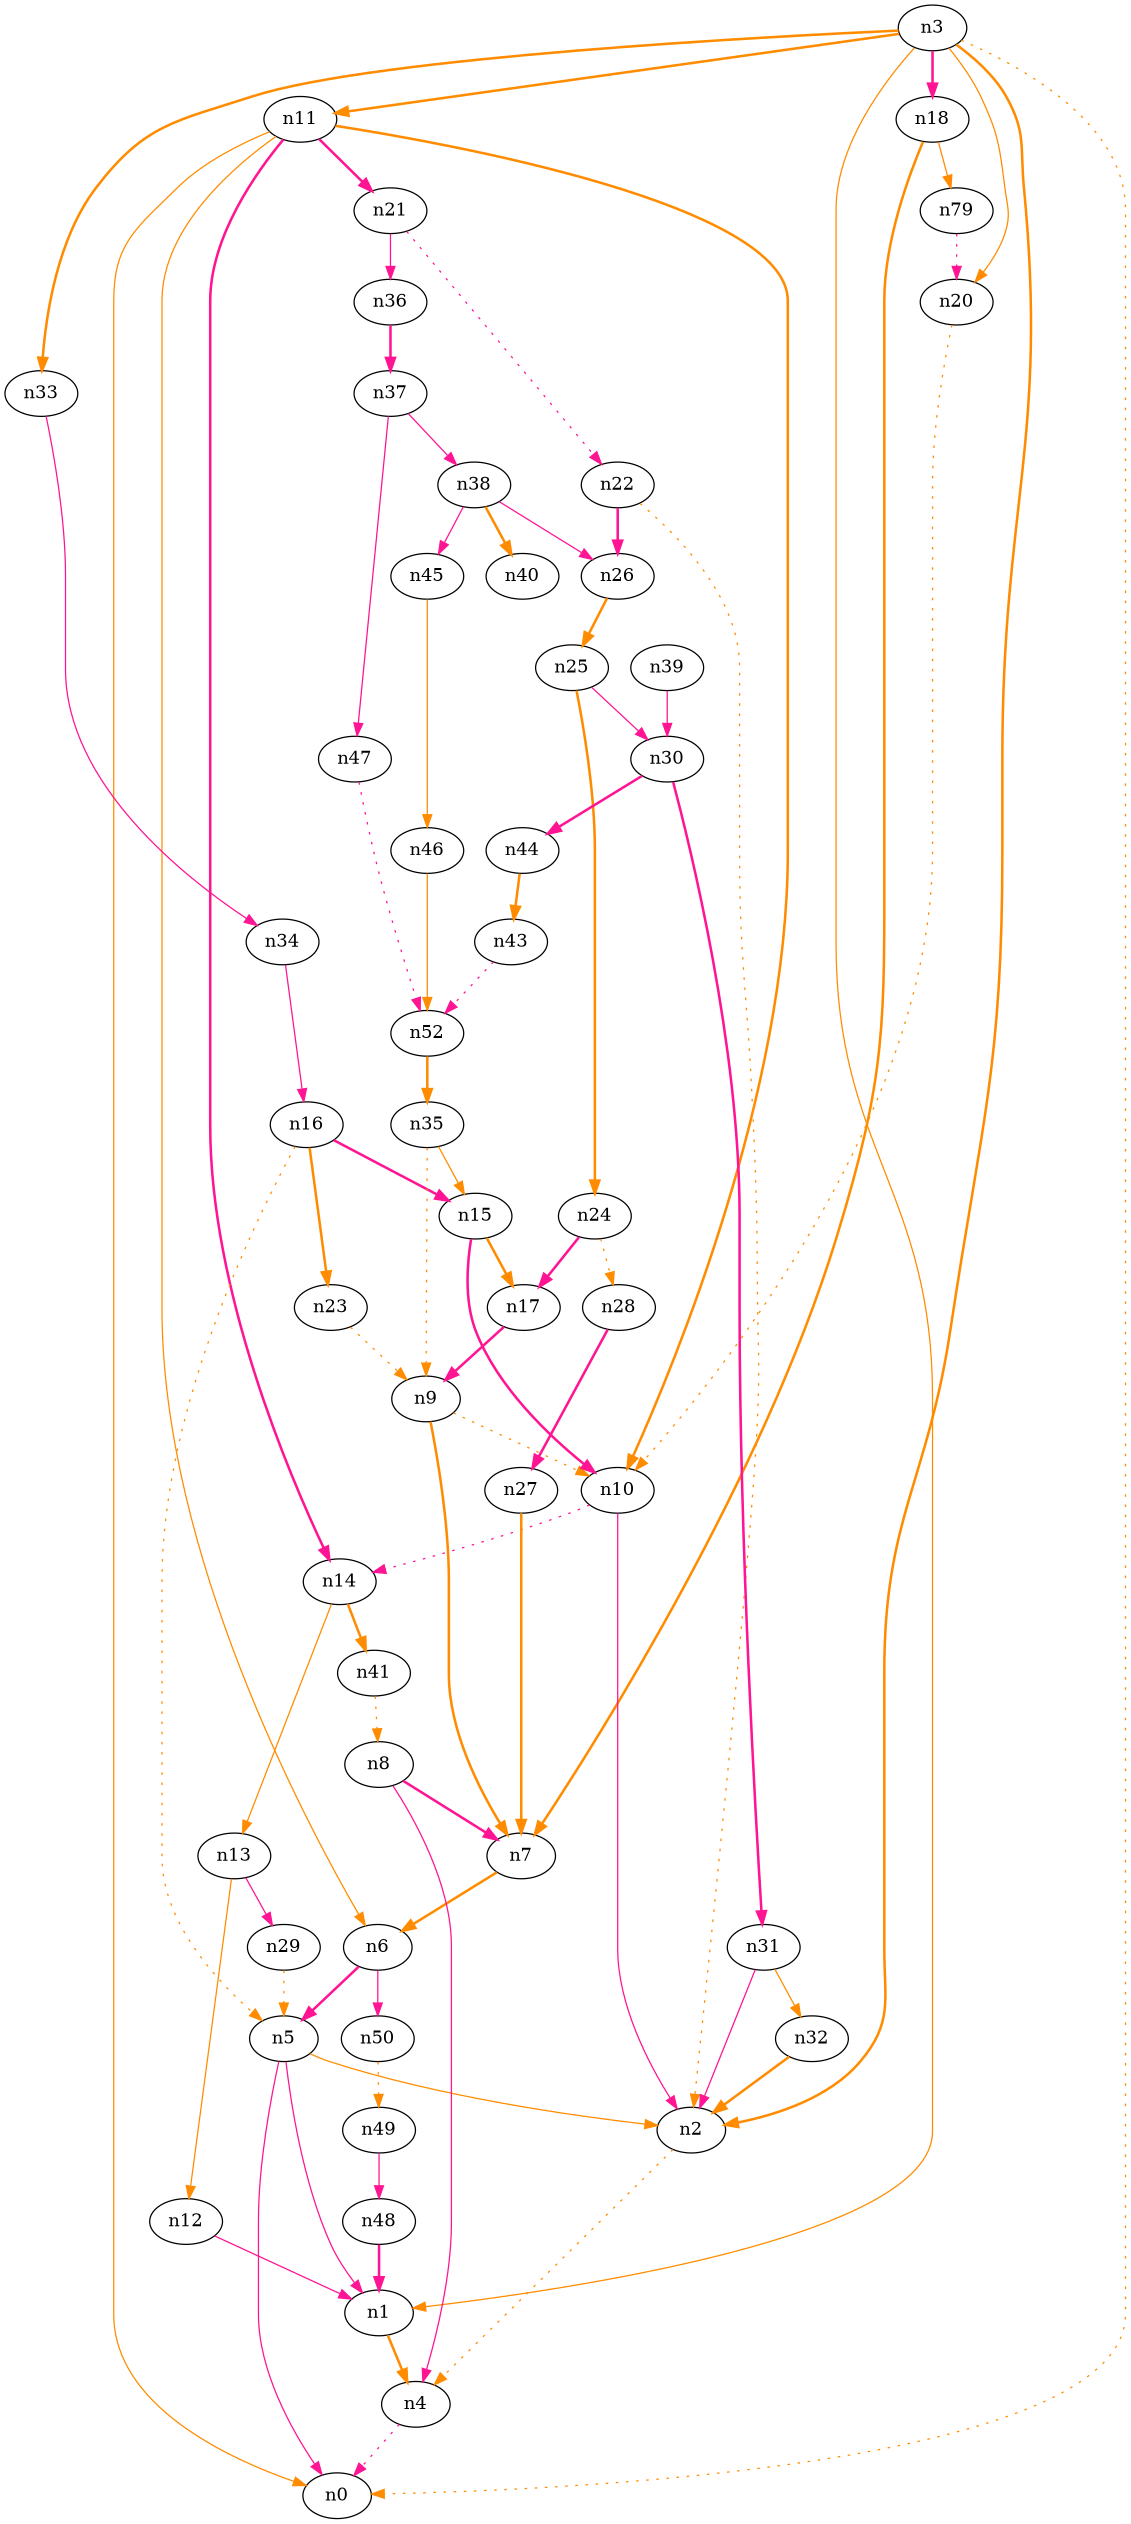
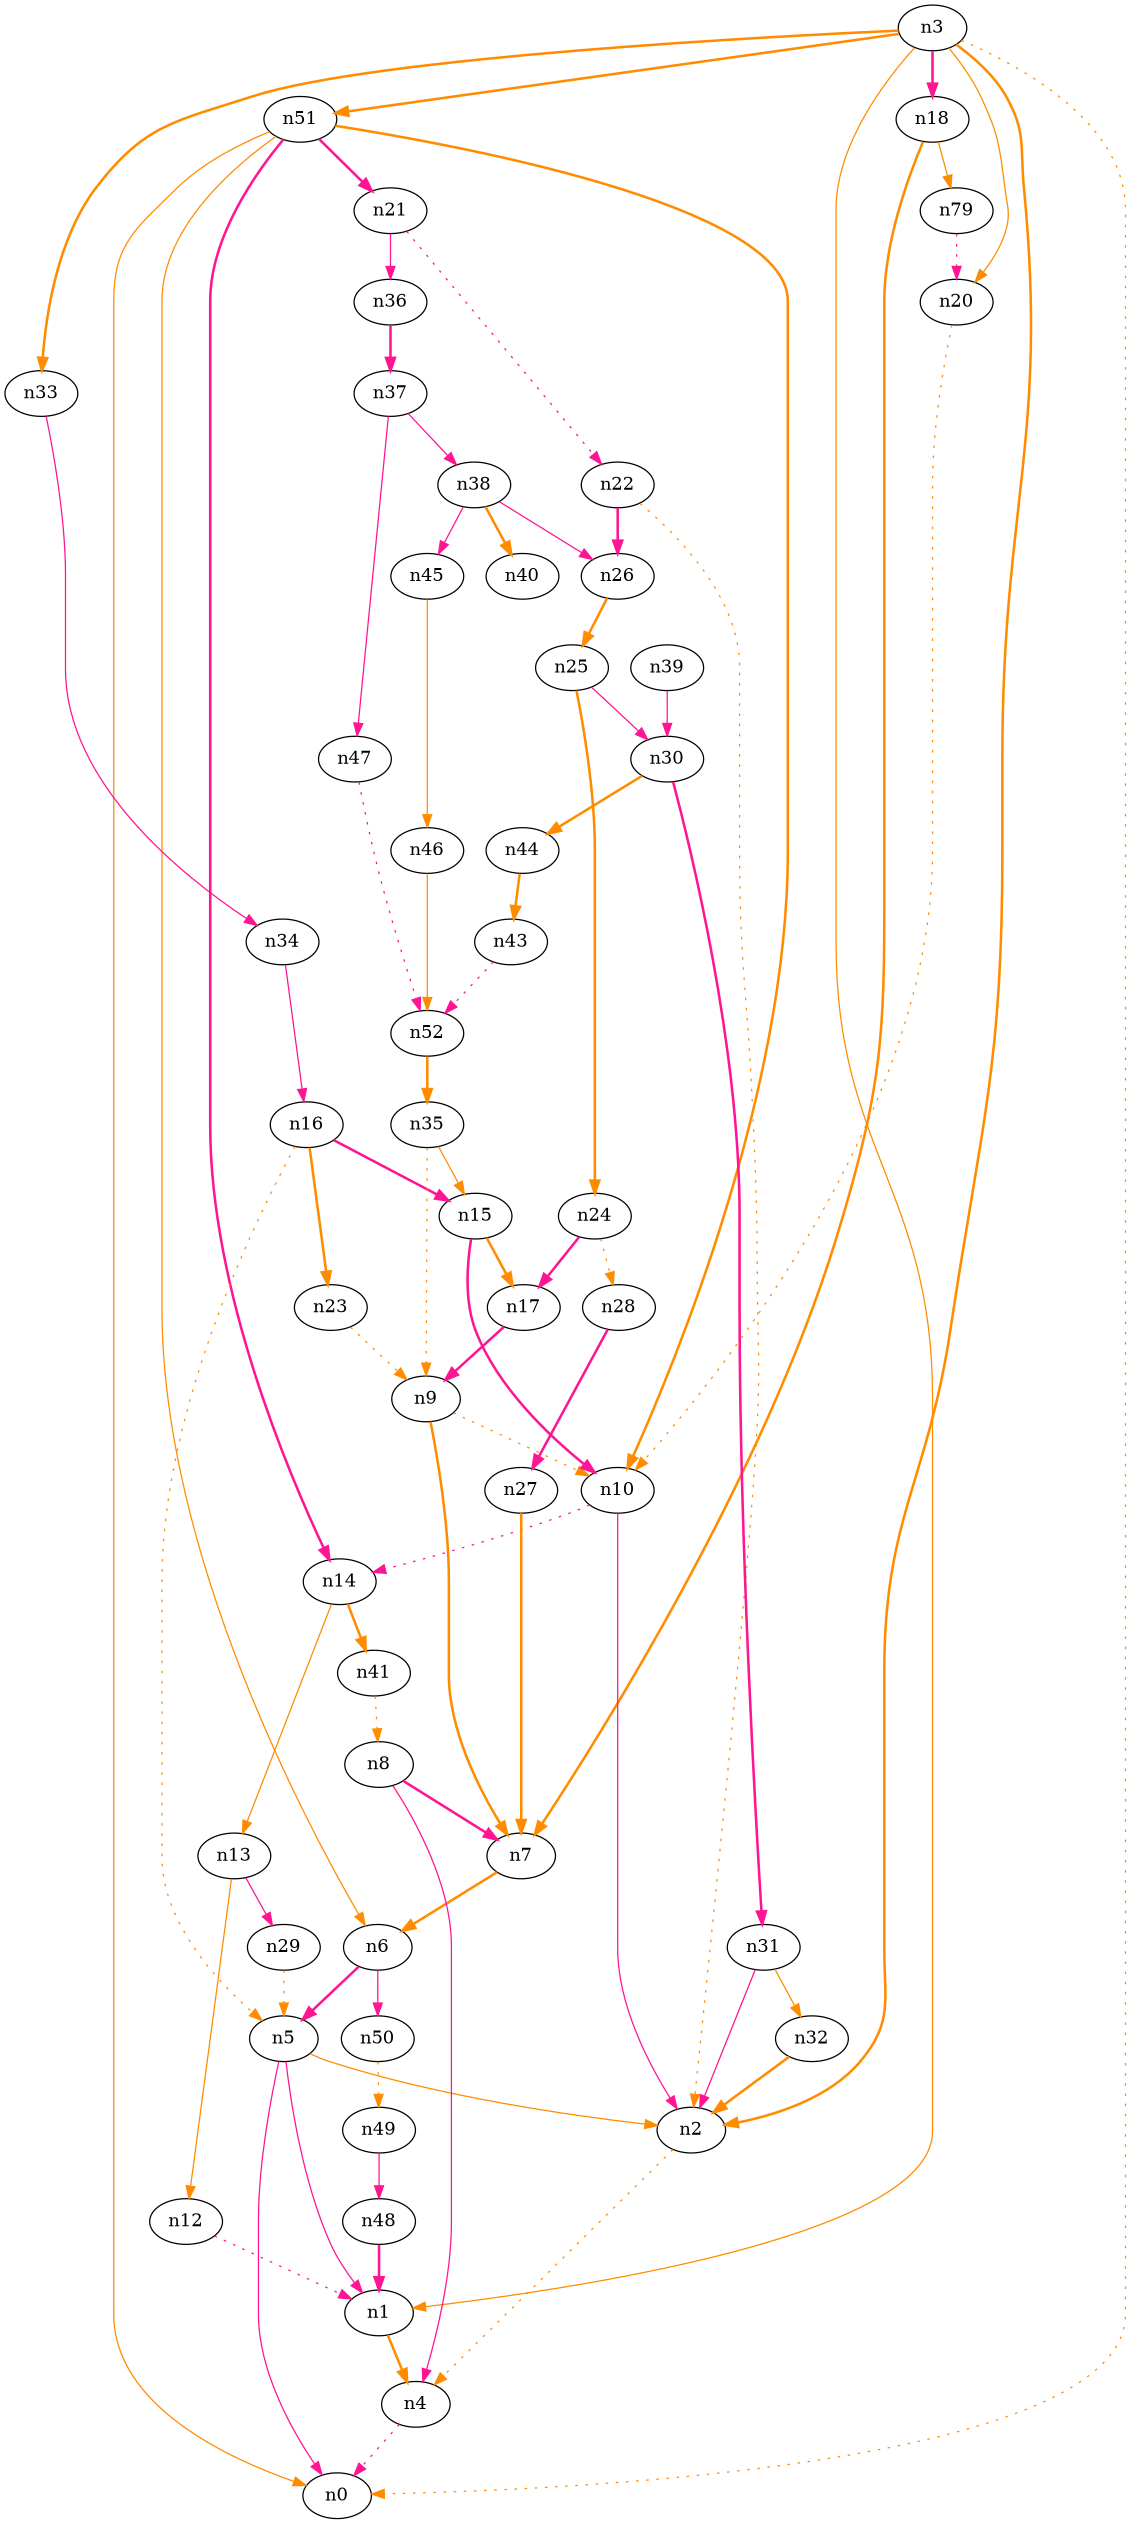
(300, 119) -> (300, 119)
(600, 801) -> (600, 801)
(277, 2265) -> (277, 2265)
